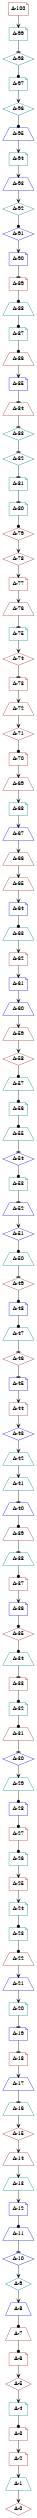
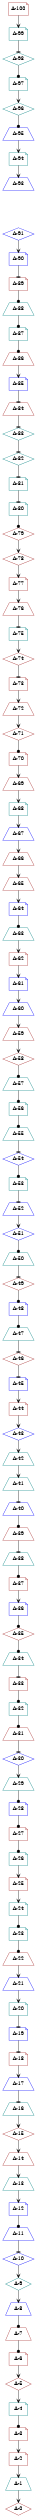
(18, 209) -> none
